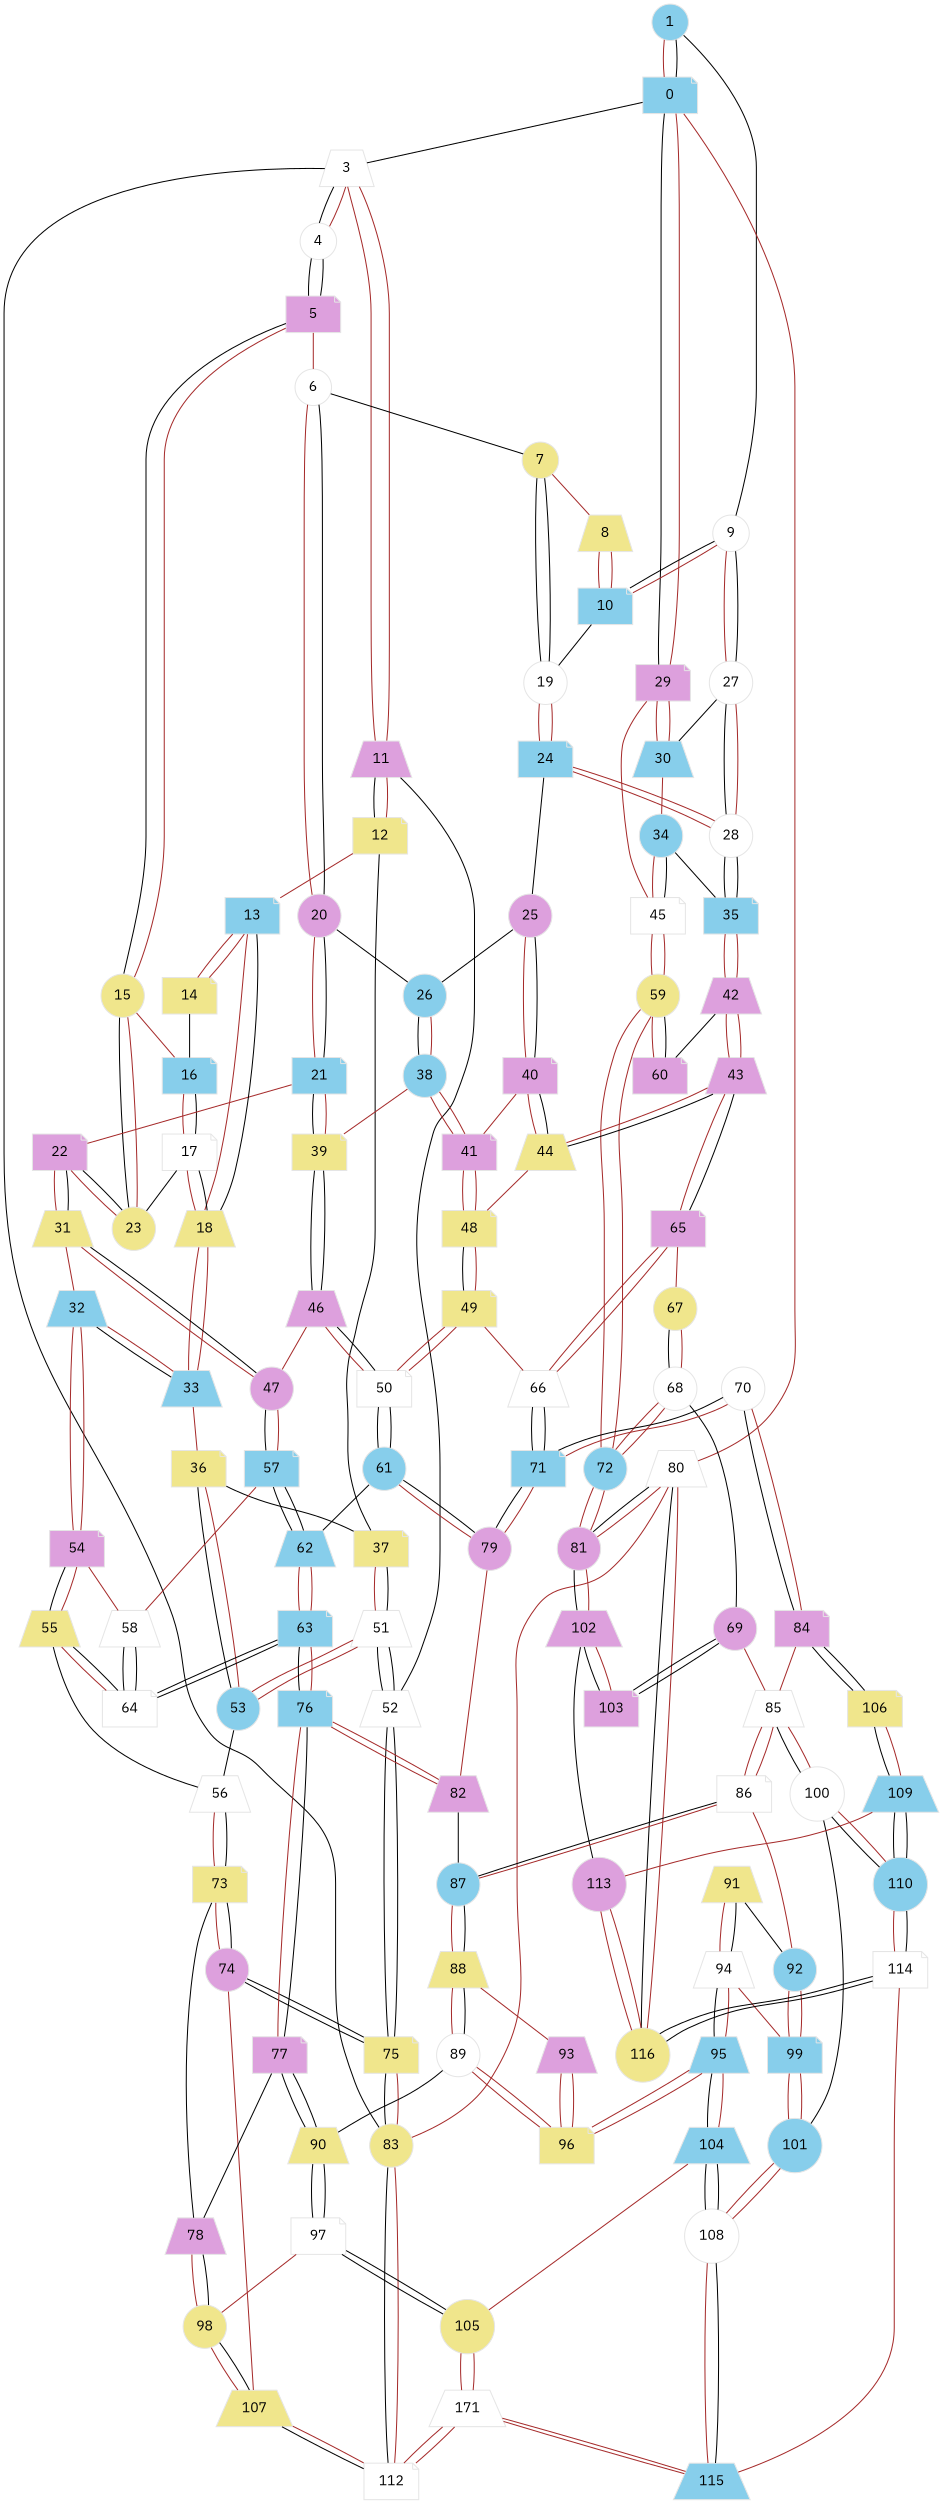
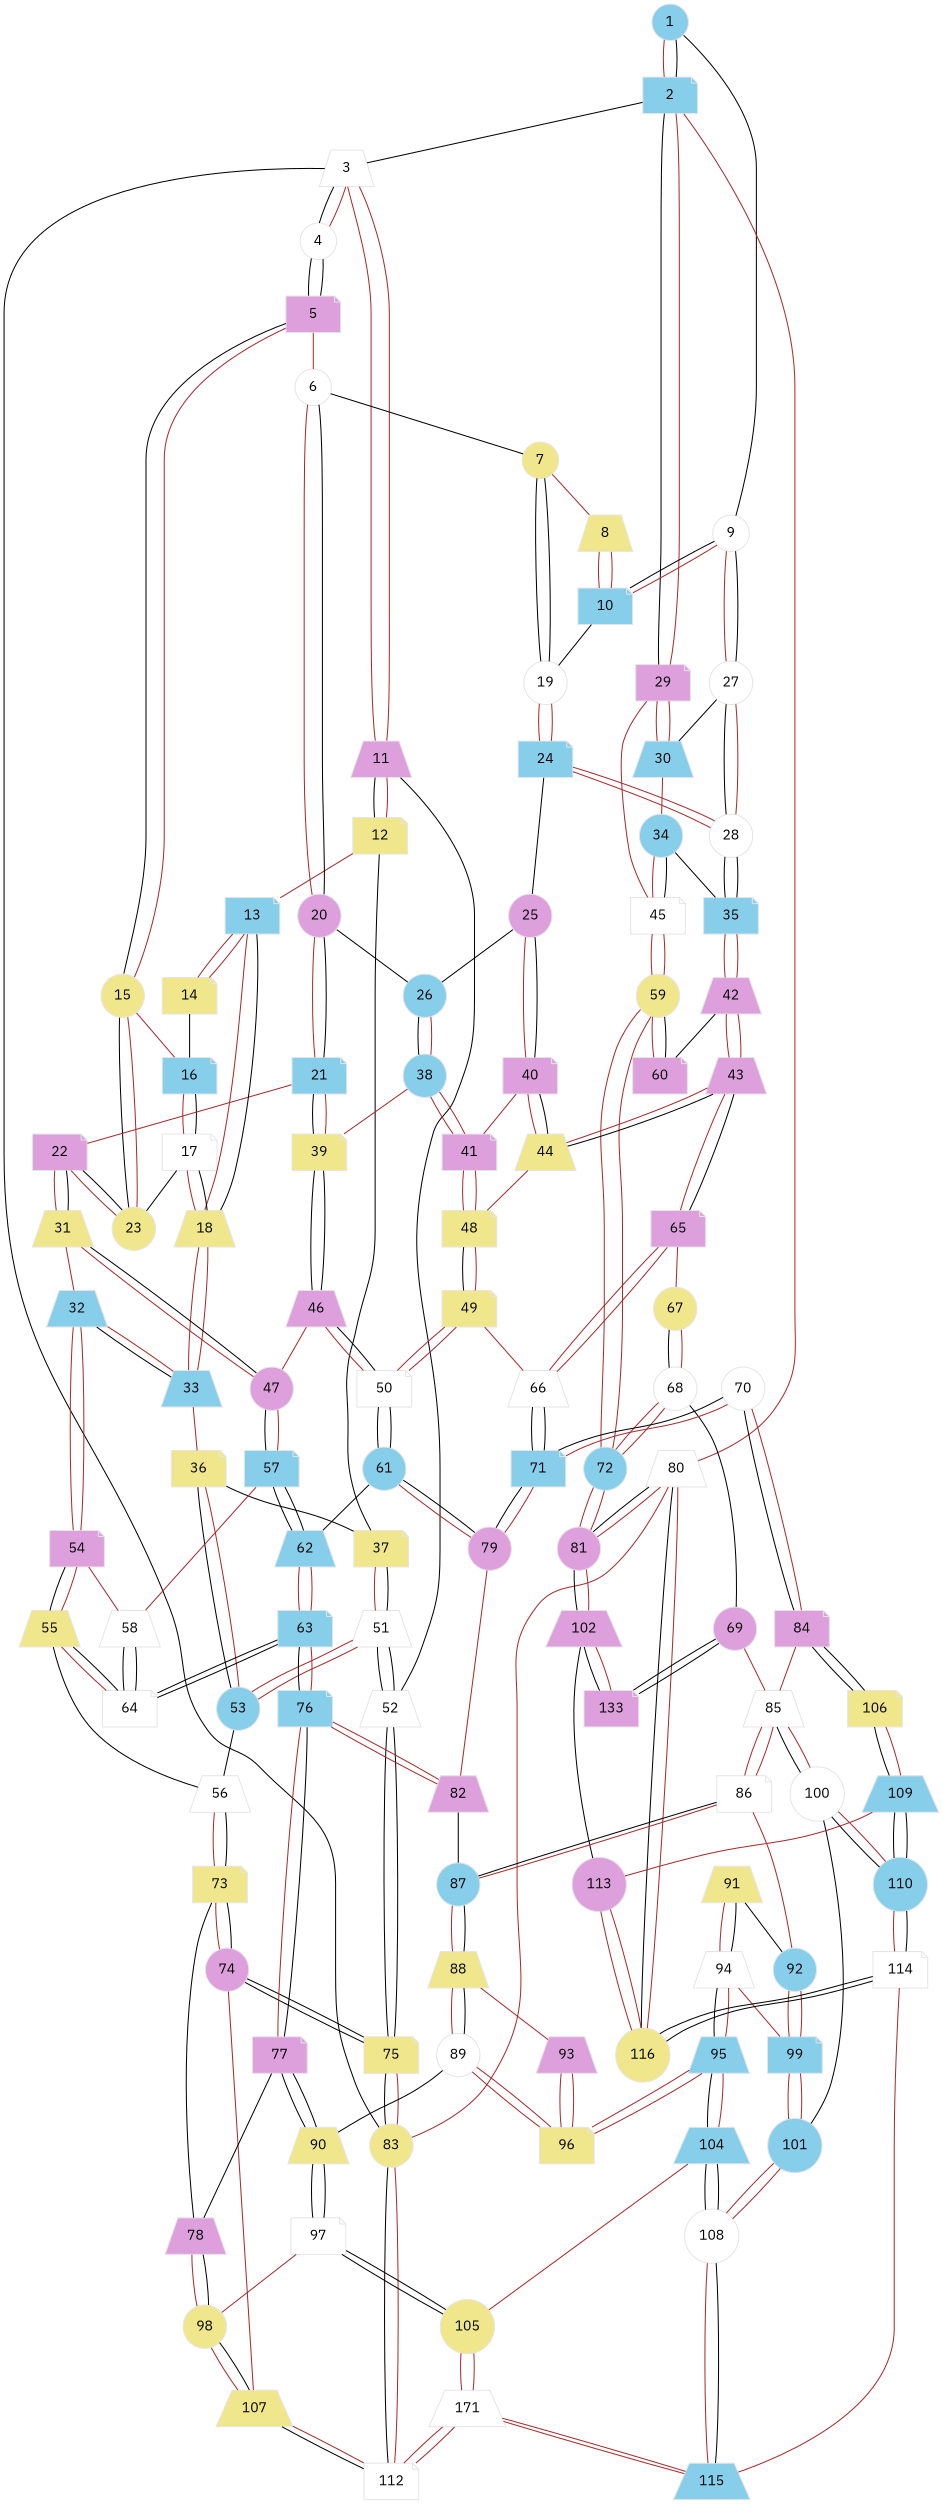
(670, 95) -> (670, 95)
(611, 1709) -> (611, 1709)
